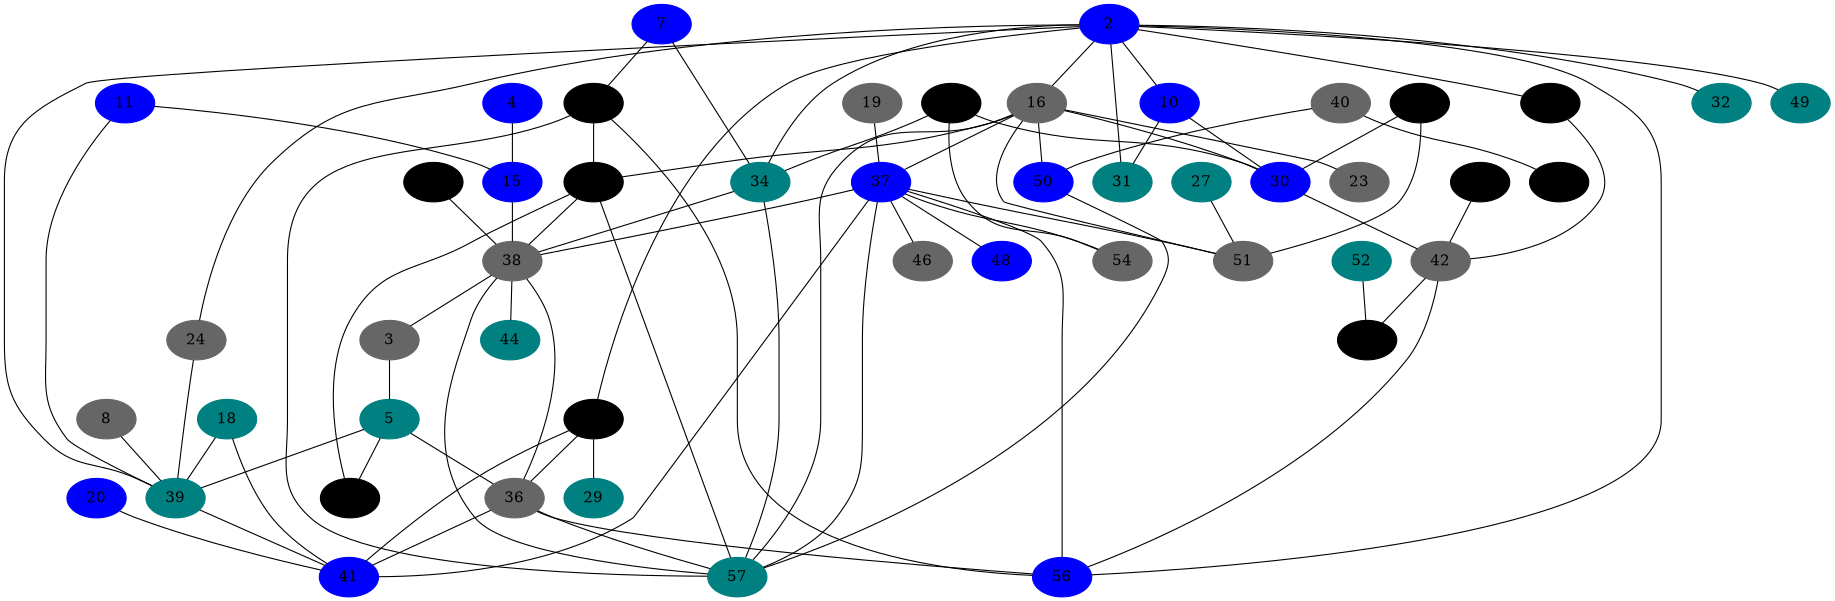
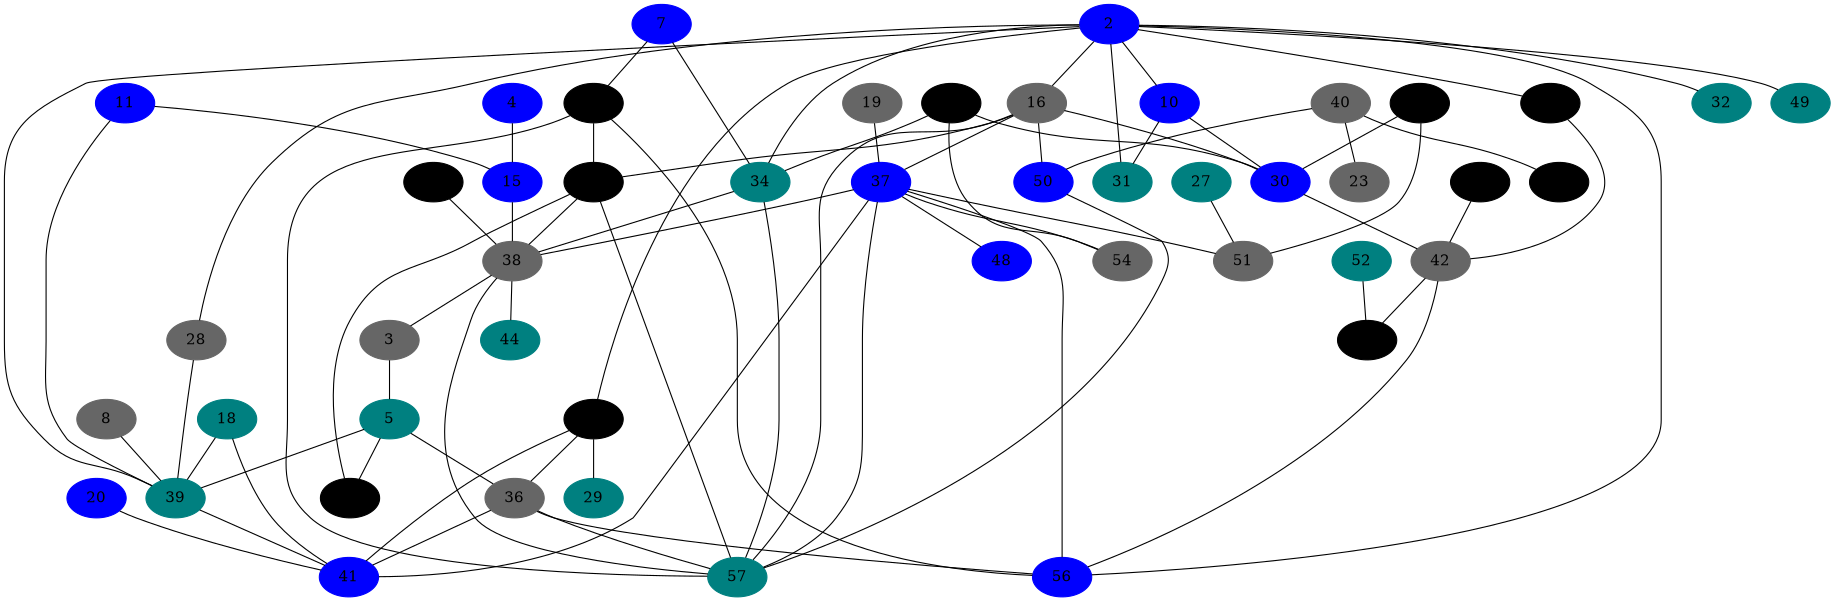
(1201, 138) -> (1348, 136)
(1007, 203) -> none
(923, 261) -> none
(196, 340) -> (196, 340)
(554, 378) -> none
